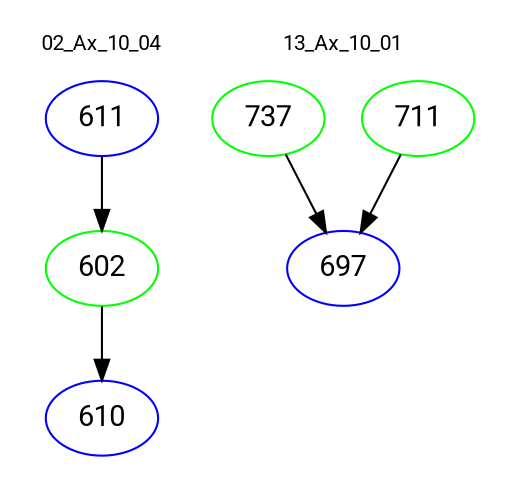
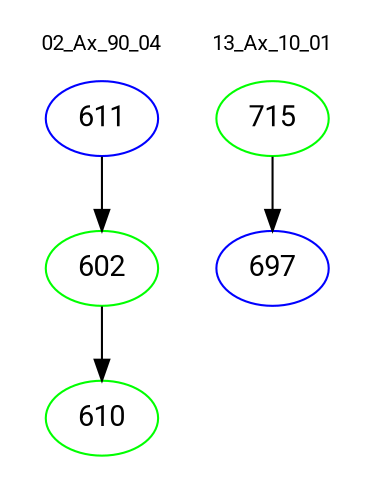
(102, 45) -> (102, 45)
(268, 119) -> none
(418, 119) -> (273, 119)
(102, 418) -> (102, 418)
